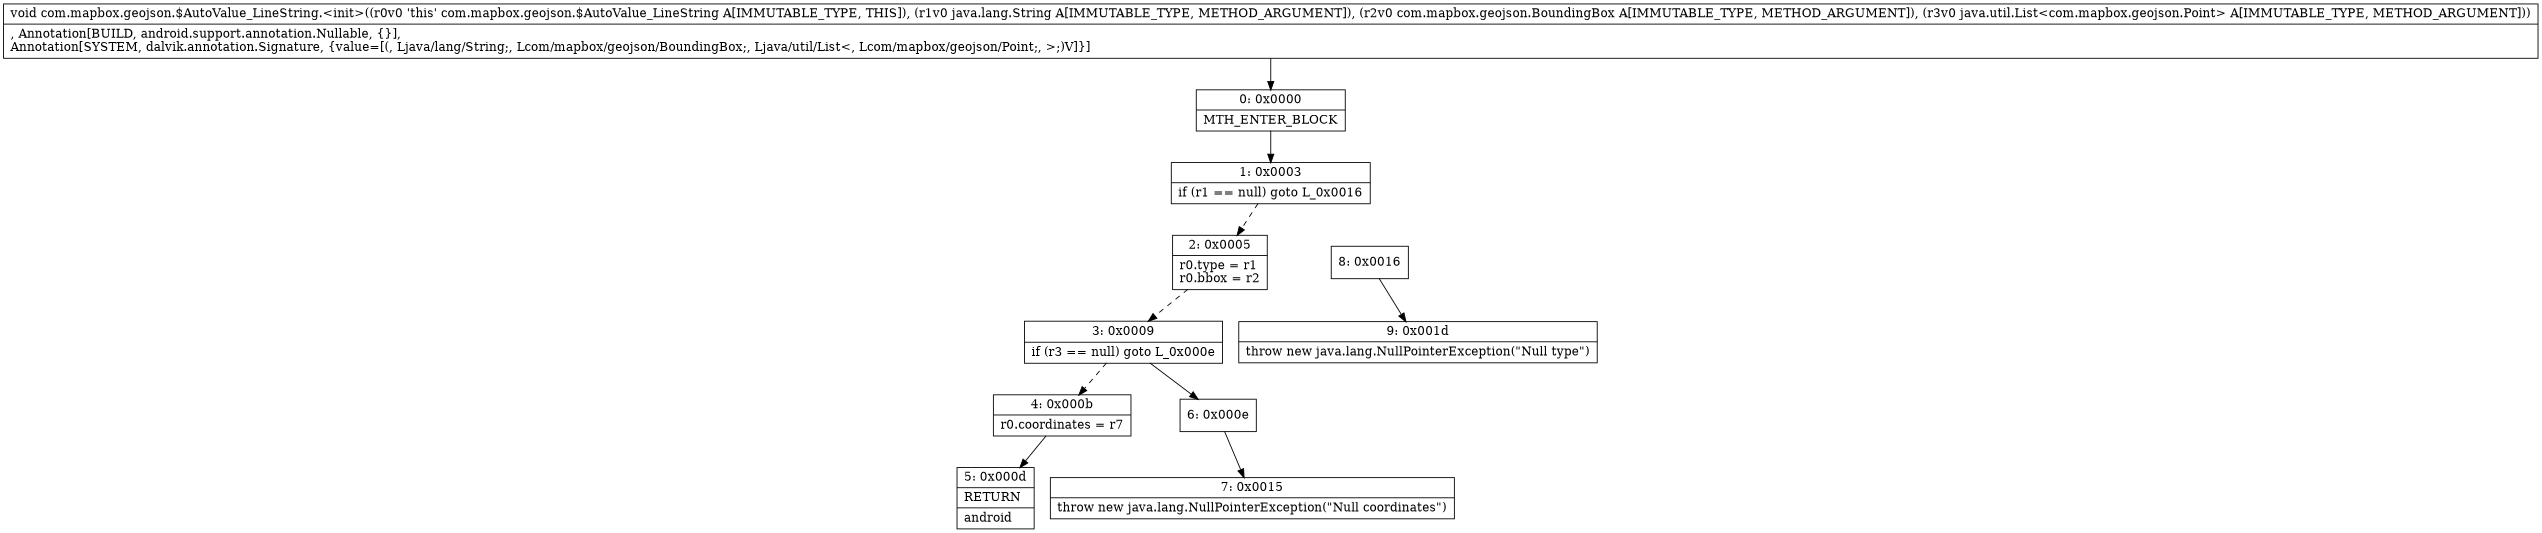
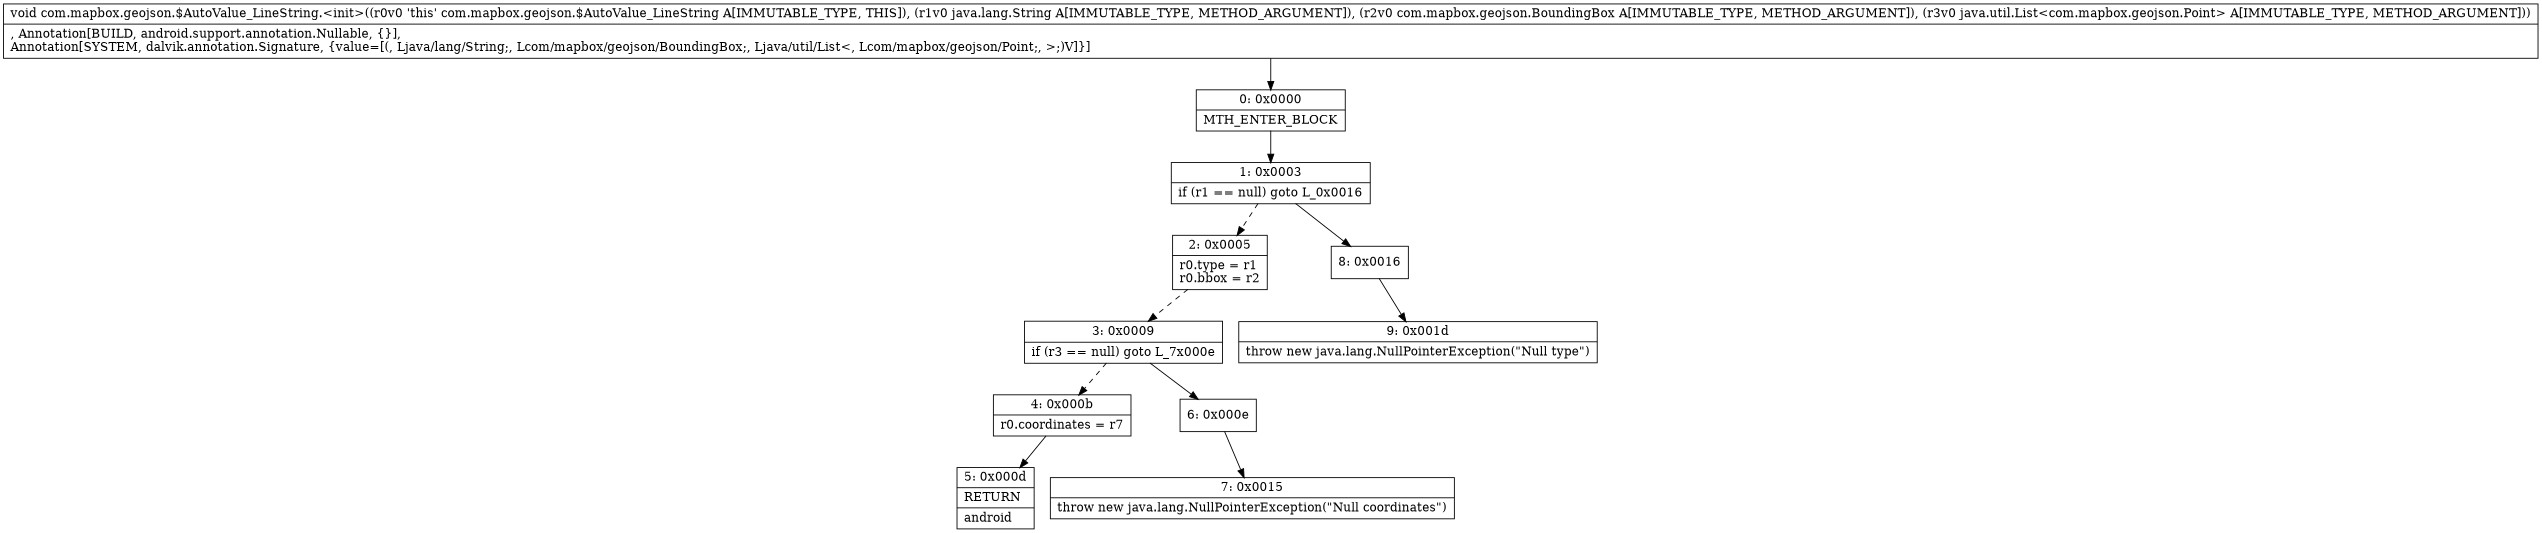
none -> (1320, 222)
(1124, 352) -> (1124, 352)
